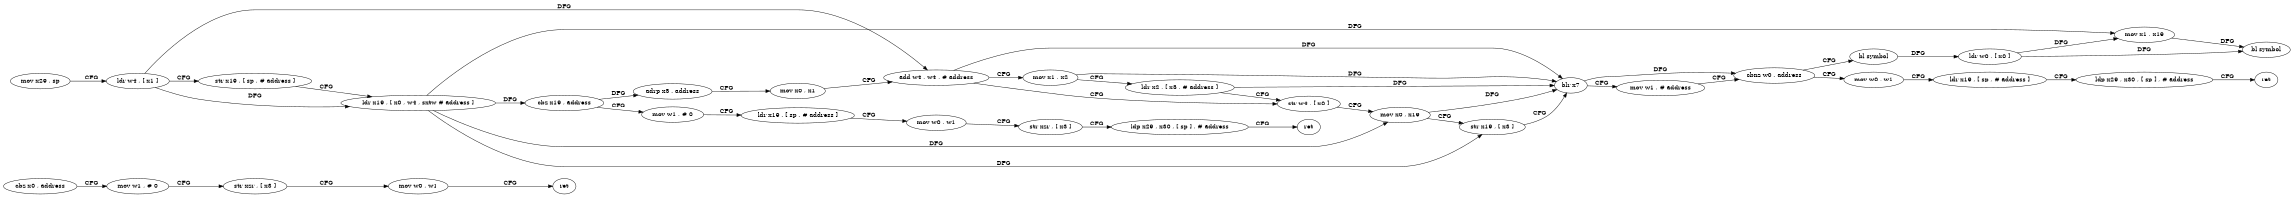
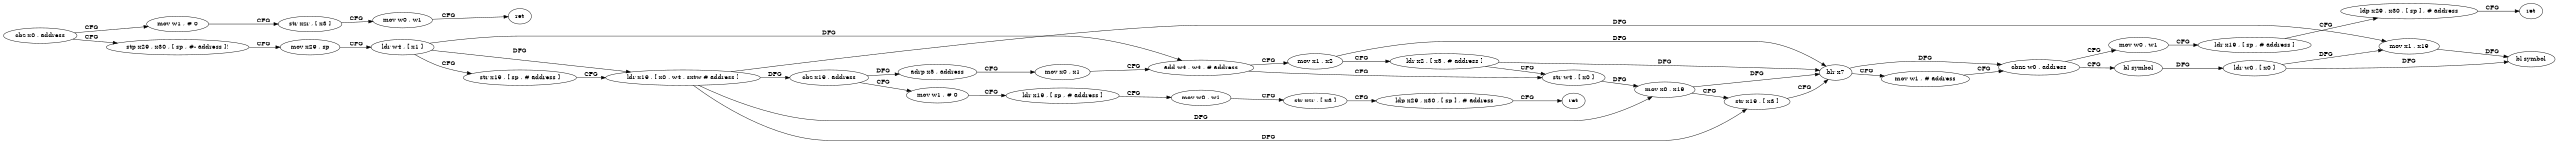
none -> (178, 47)
(1258, 48) -> none
(1355, 105) -> (1620, 80)
